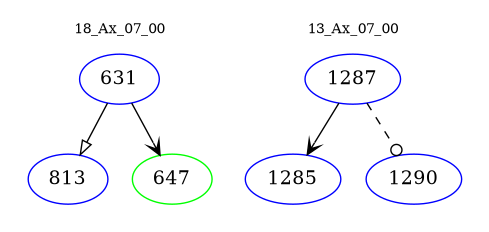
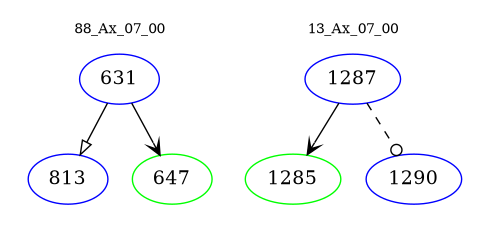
(120, 30) -> (120, 30)
(293, 179) -> (293, 179)
